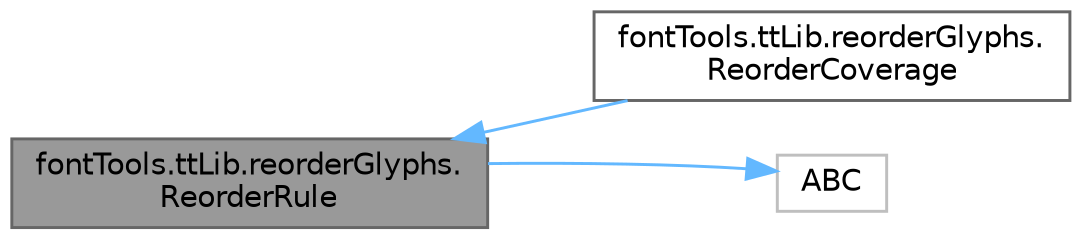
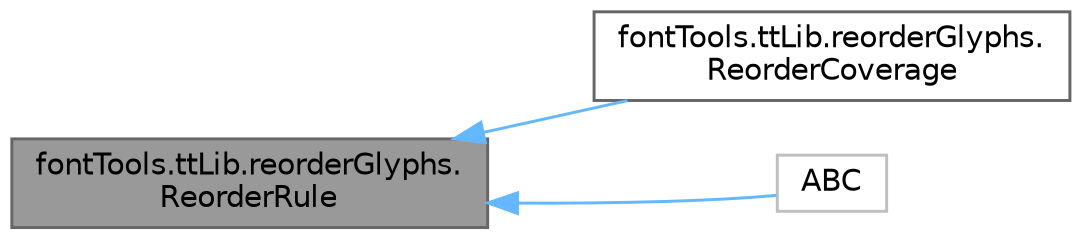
(617, 164) -> (647, 202)
